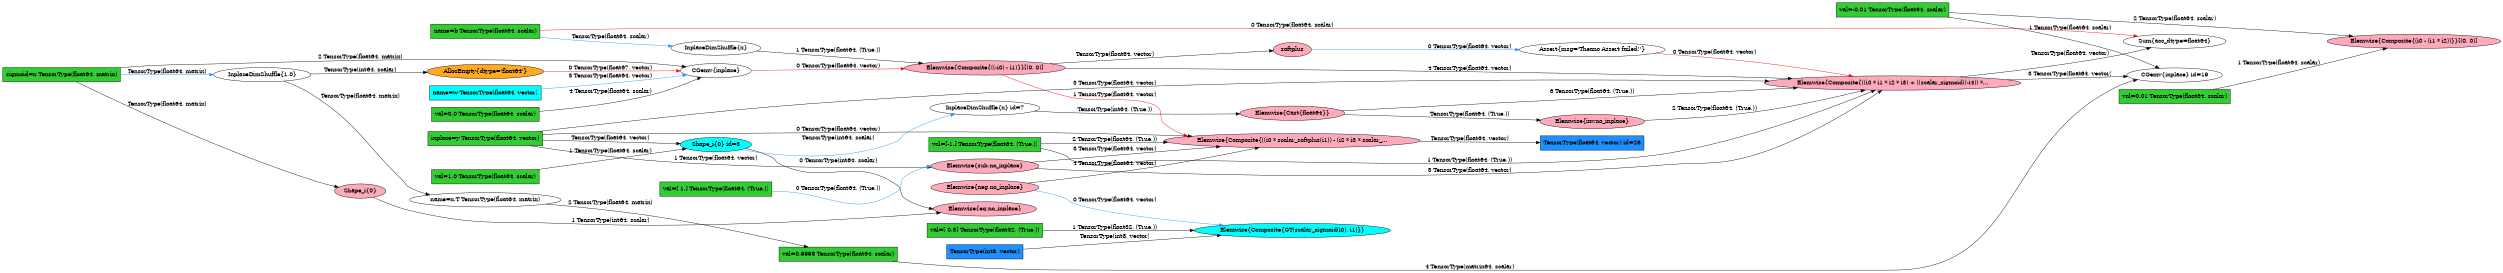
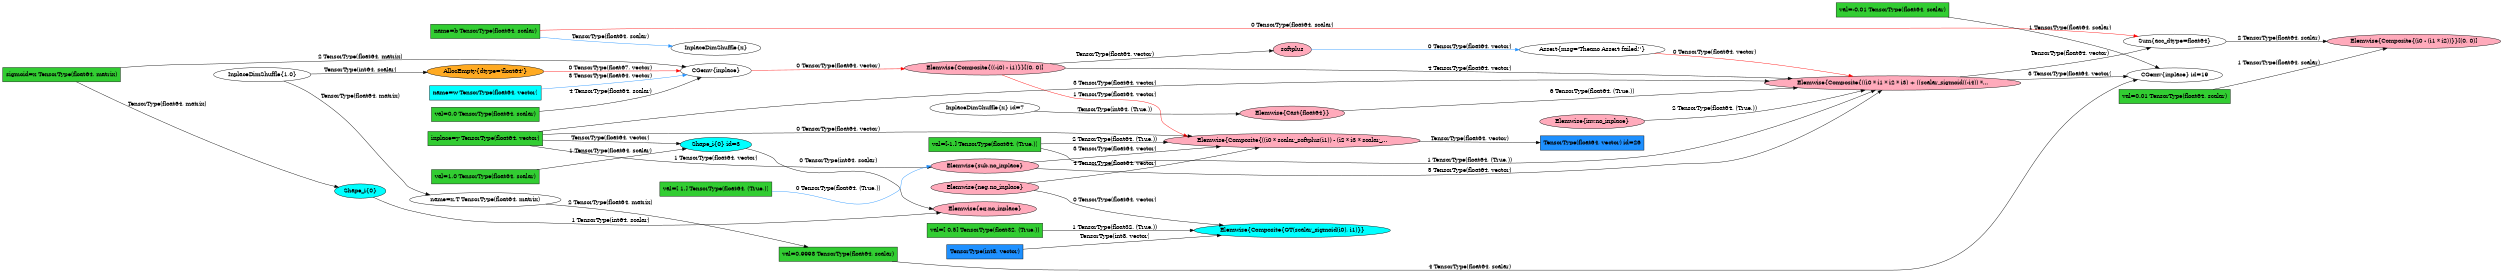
(2149, 23) -> (2275, 41)
(838, 57) -> none
(165, 75) -> none
(1440, 117) -> none
(850, 153) -> none
(360, 191) -> (360, 191)
(1125, 214) -> (1125, 214)
(1470, 267) -> (1470, 267)
